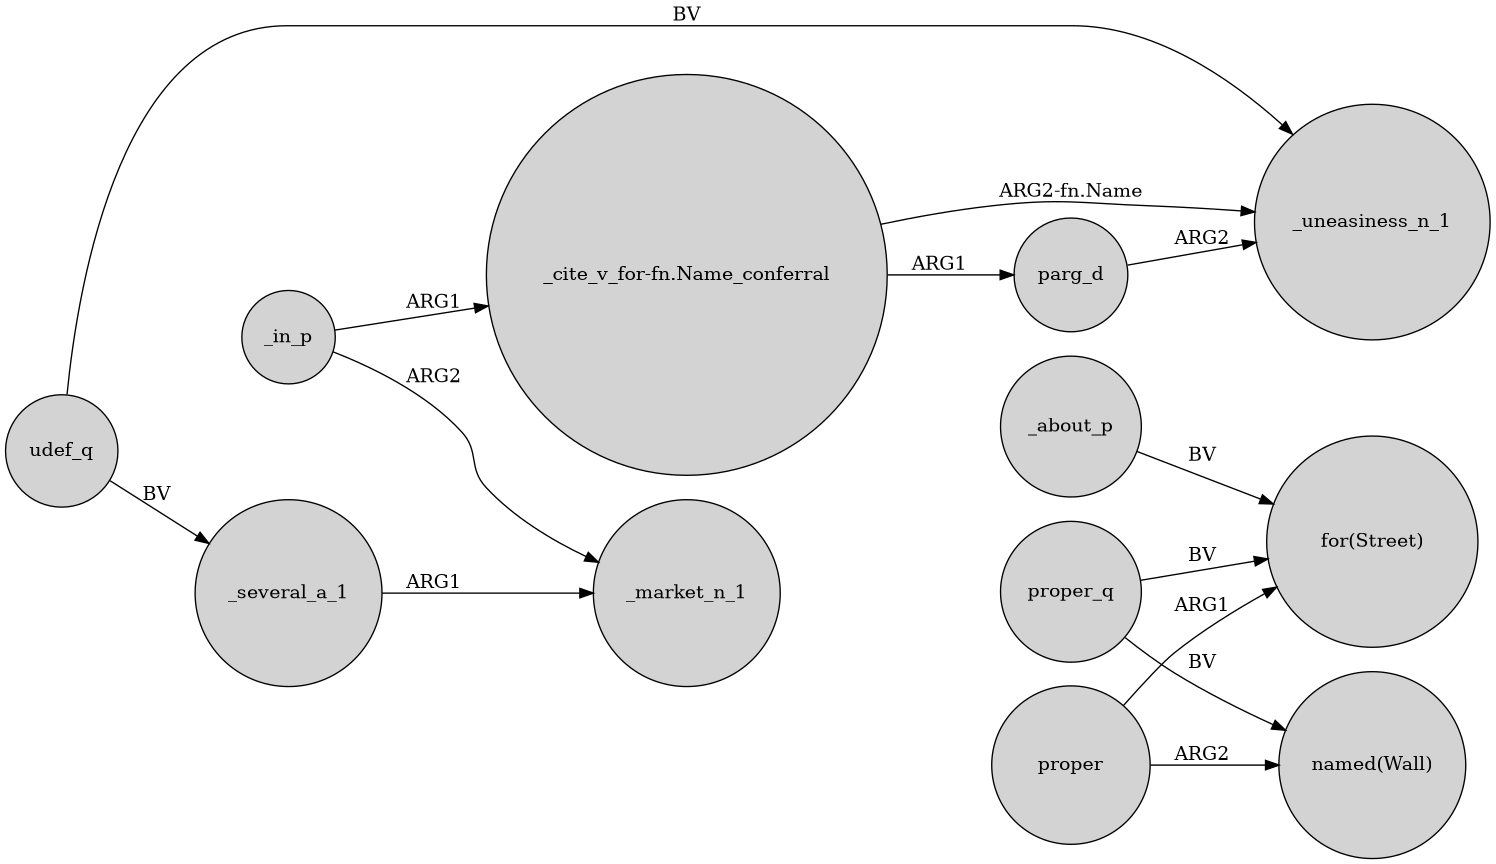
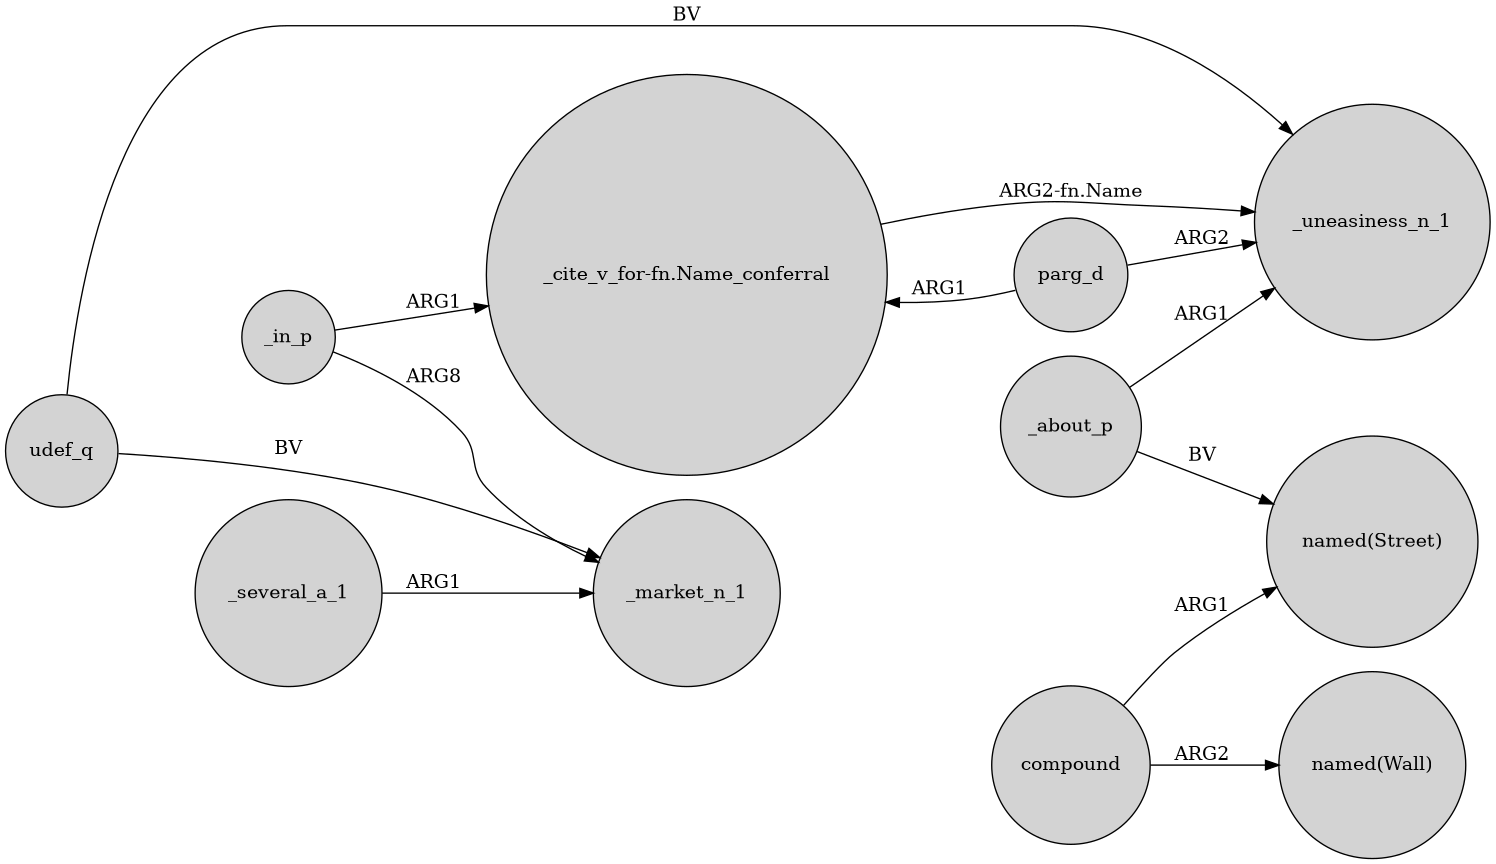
(944, 275) -> (958, 300)
none -> (1196, 342)
(434, 377) -> (434, 377)
(154, 508) -> (357, 482)
(1372, 542) -> (1372, 542)
(1071, 592) -> none
(1071, 765) -> (1071, 765)
